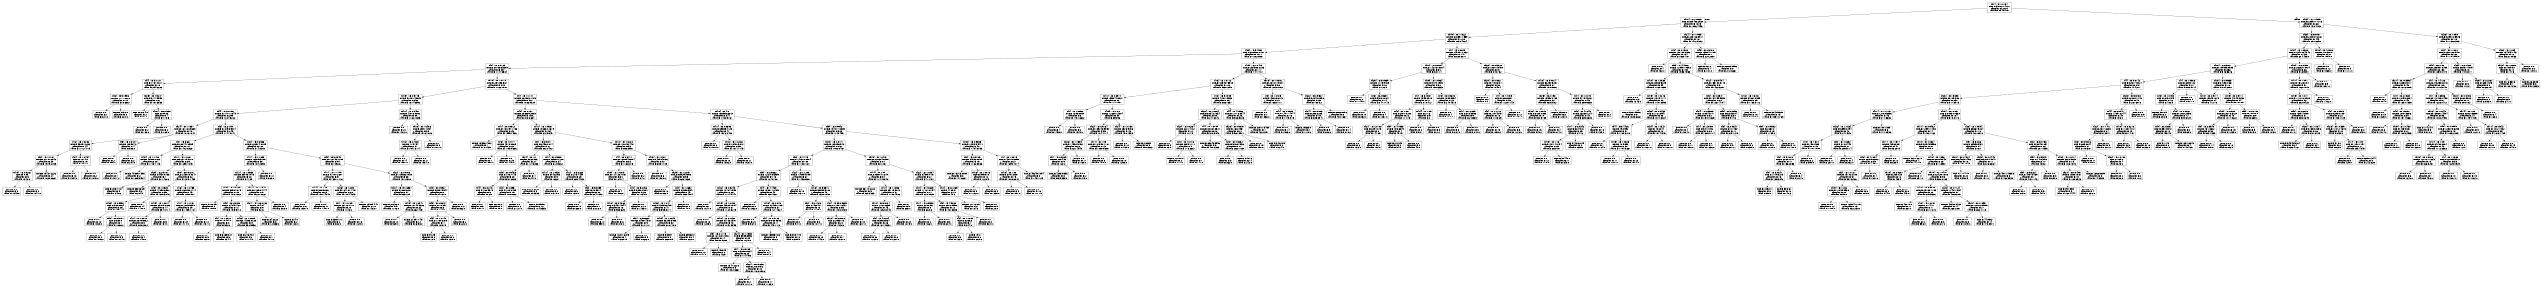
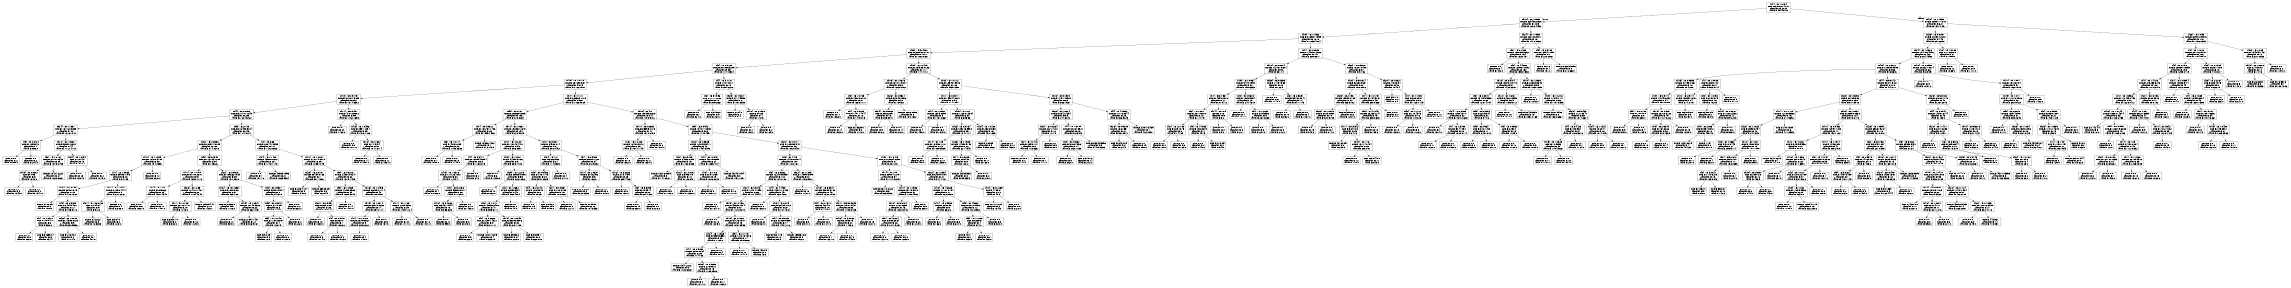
none -> (1685, 115)
(2487, 145) -> none
(658, 176) -> (492, 176)
